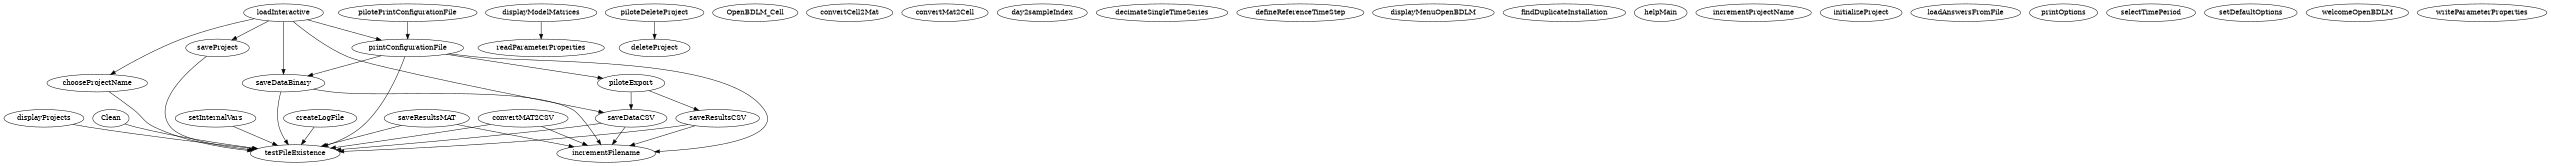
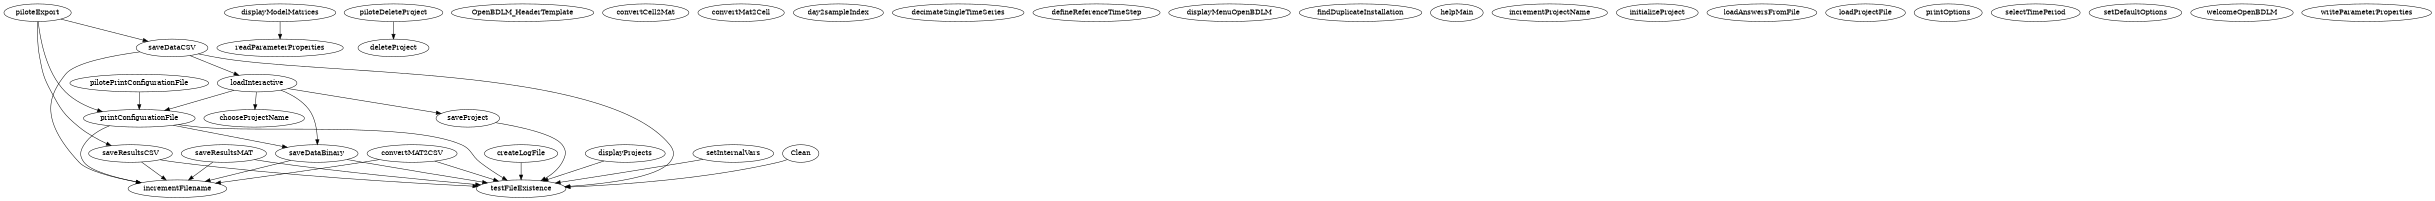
(755, 13) -> (523, 13)
none -> (1866, 13)
(522, 66) -> (54, 76)
(441, 80) -> (212, 65)
(158, 129) -> none
